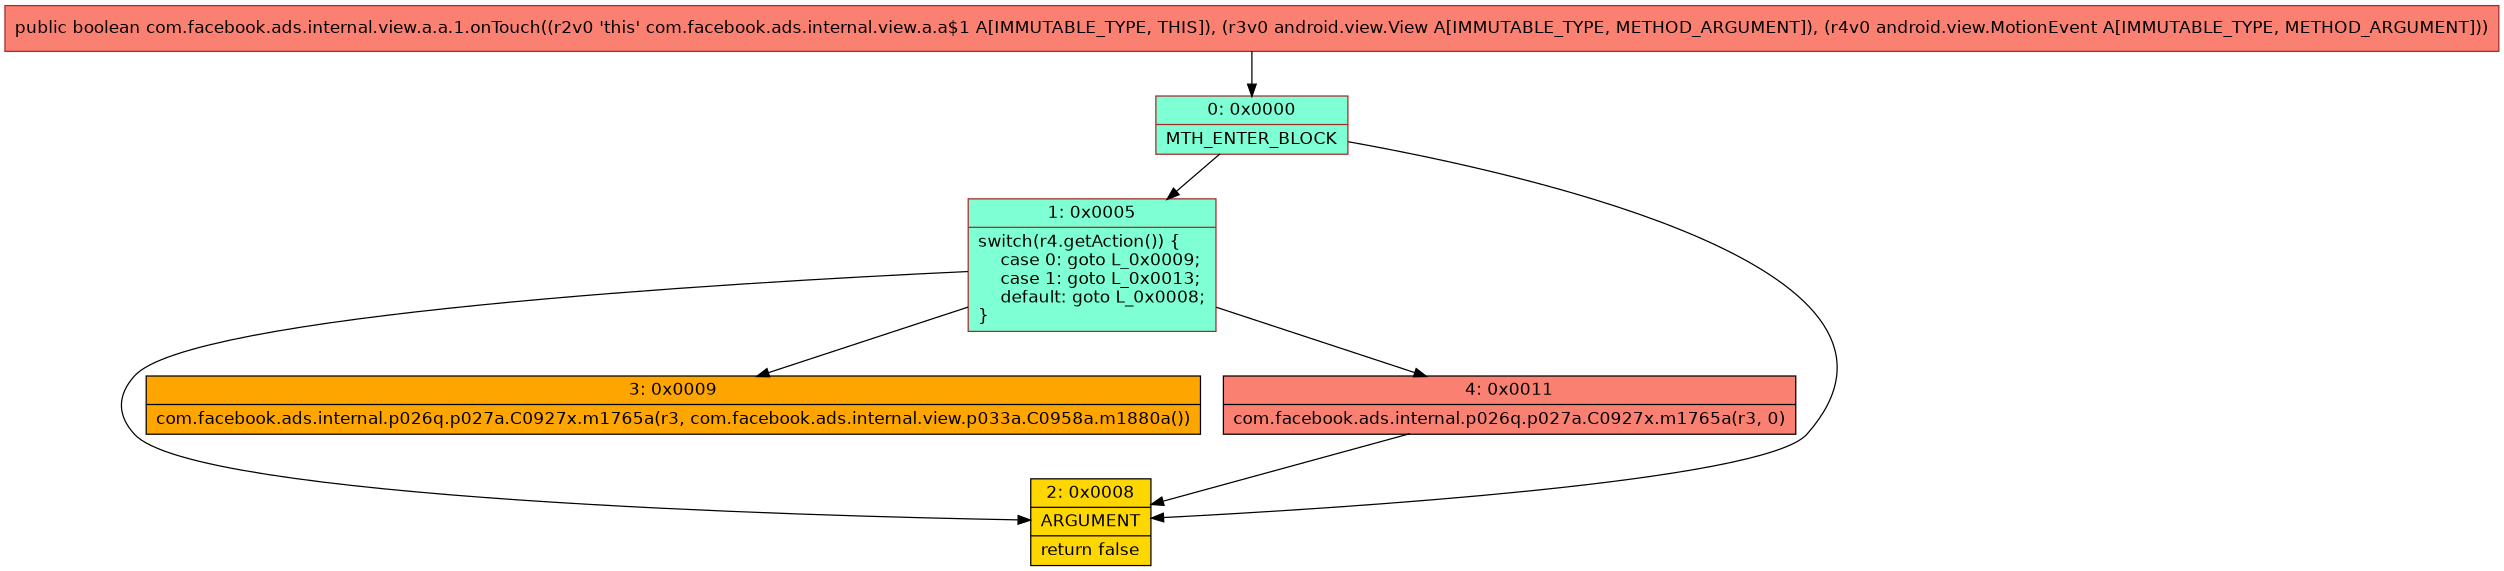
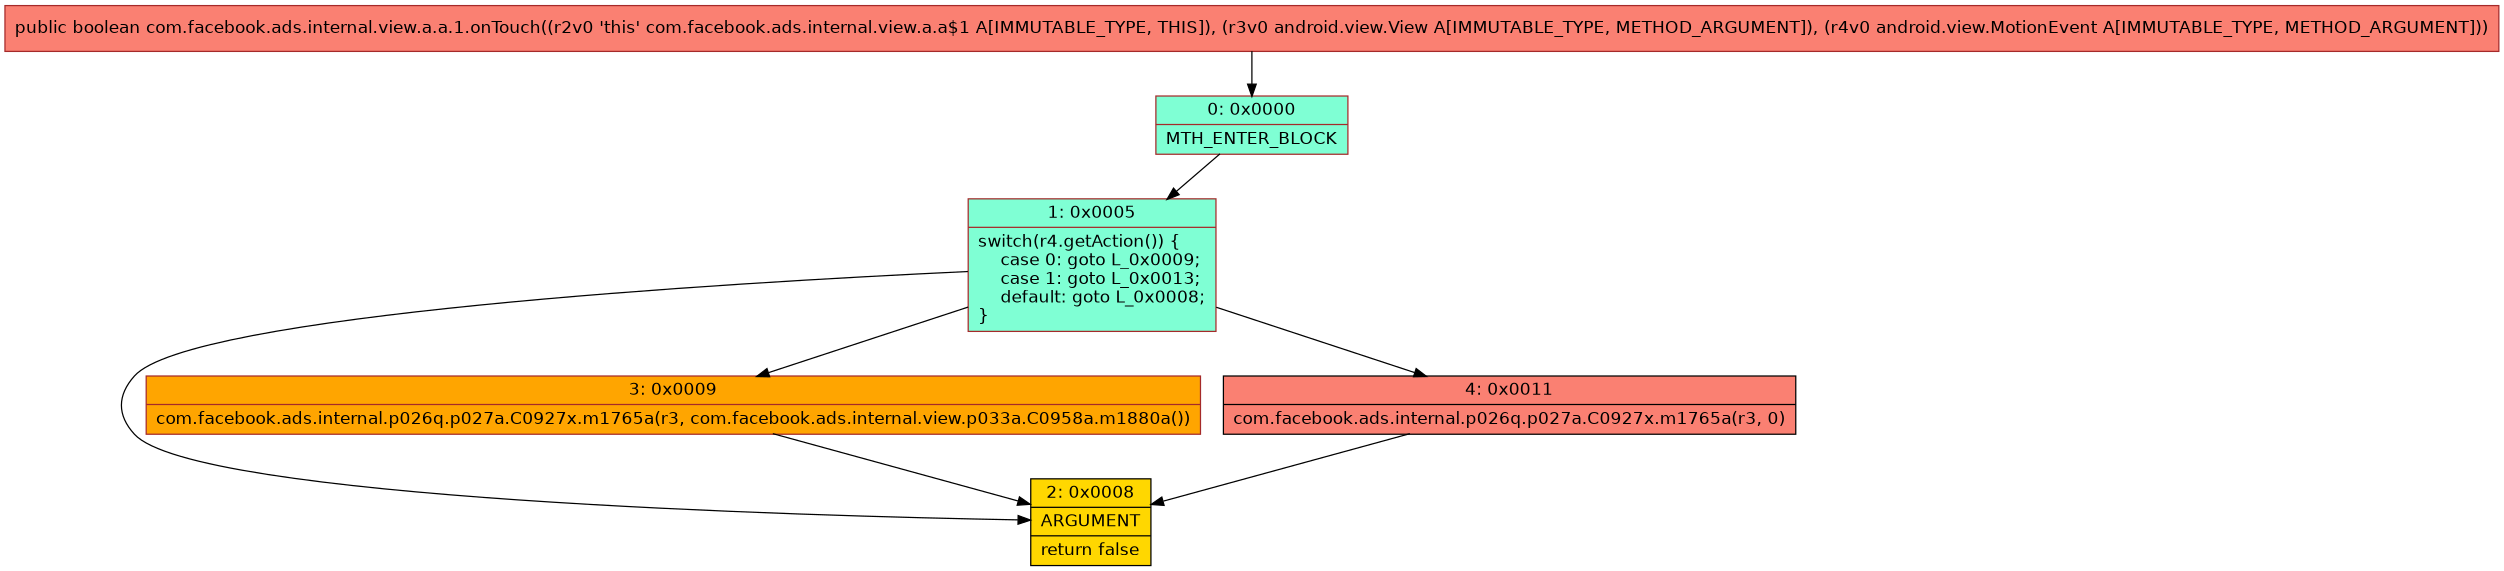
(673, 405) -> (673, 405)
(1800, 438) -> (895, 467)
